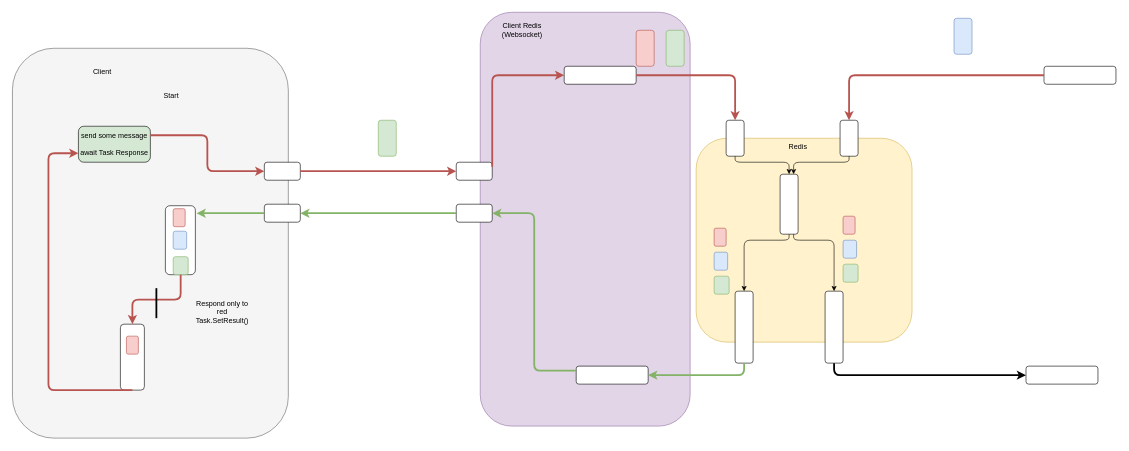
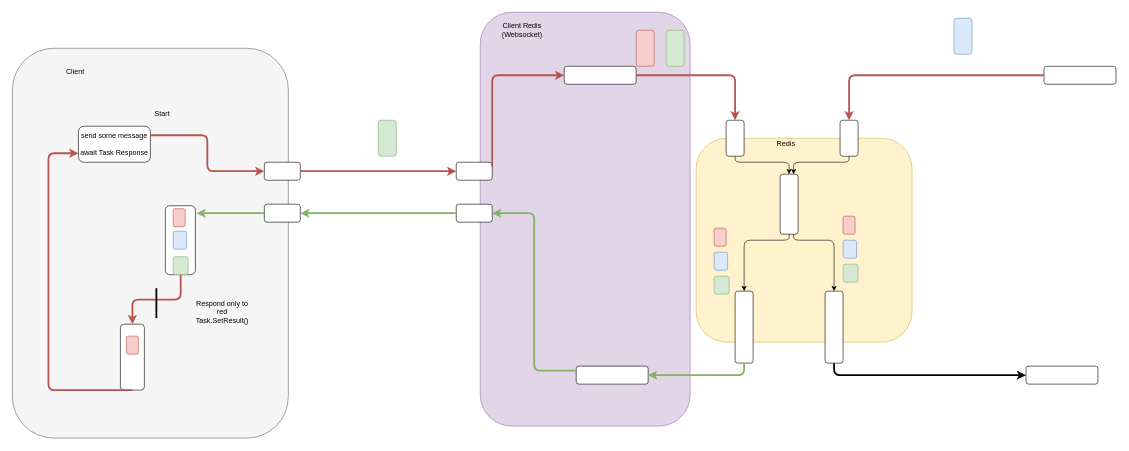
(102, 72) -> (75, 72)
(171, 96) -> (162, 114)
(114, 144) -> (114, 144)
(798, 147) -> (786, 144)
